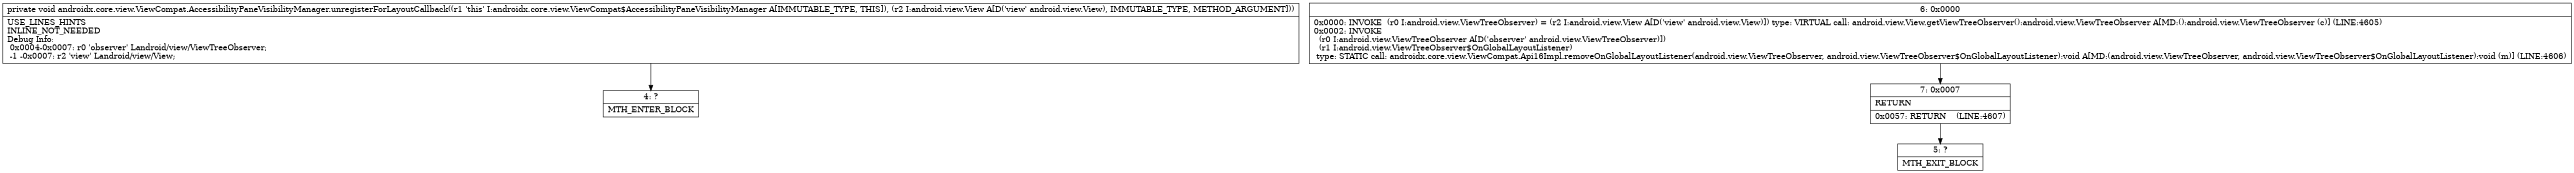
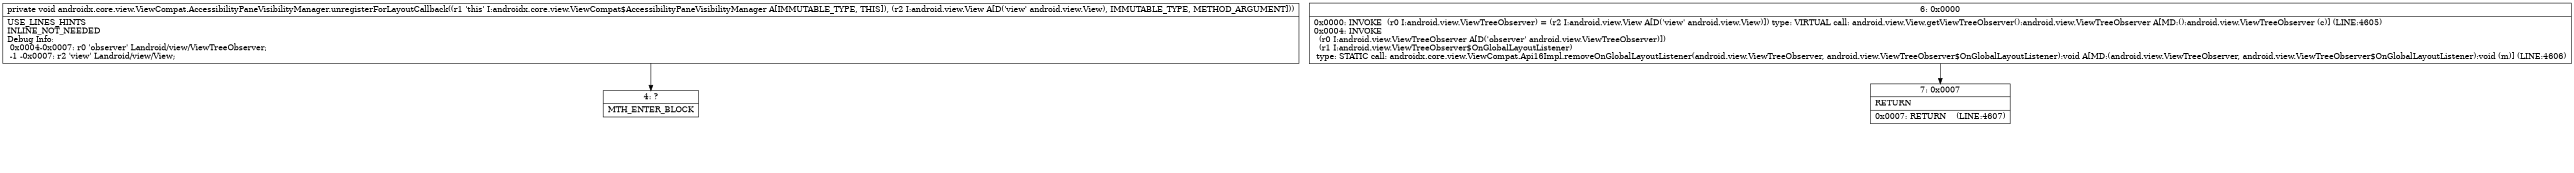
(1351, 31) -> (1351, 31)
(1940, 117) -> (1940, 117)
(1940, 157) -> none
